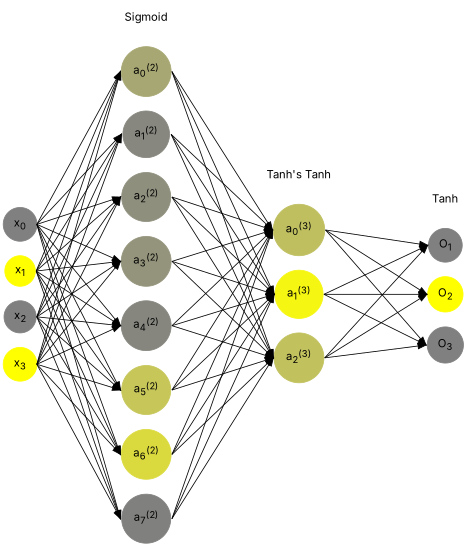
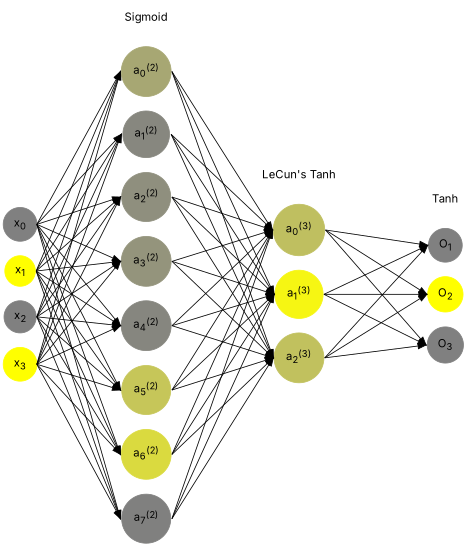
(299, 175) -> (299, 175)
